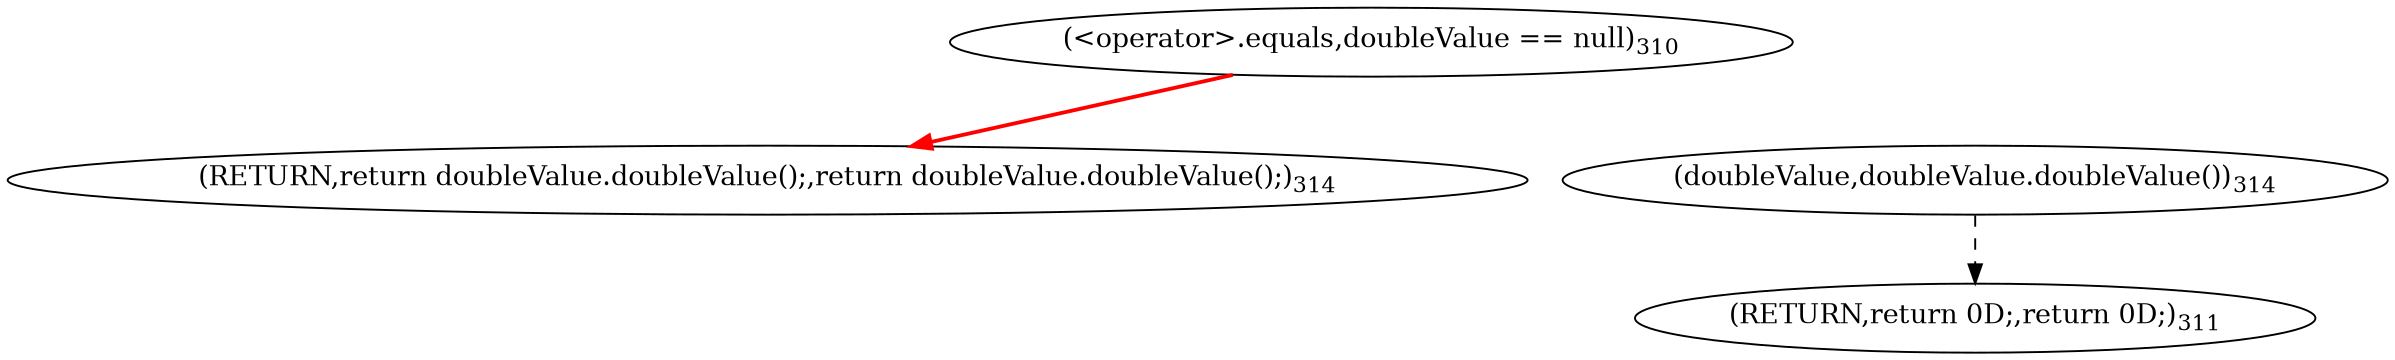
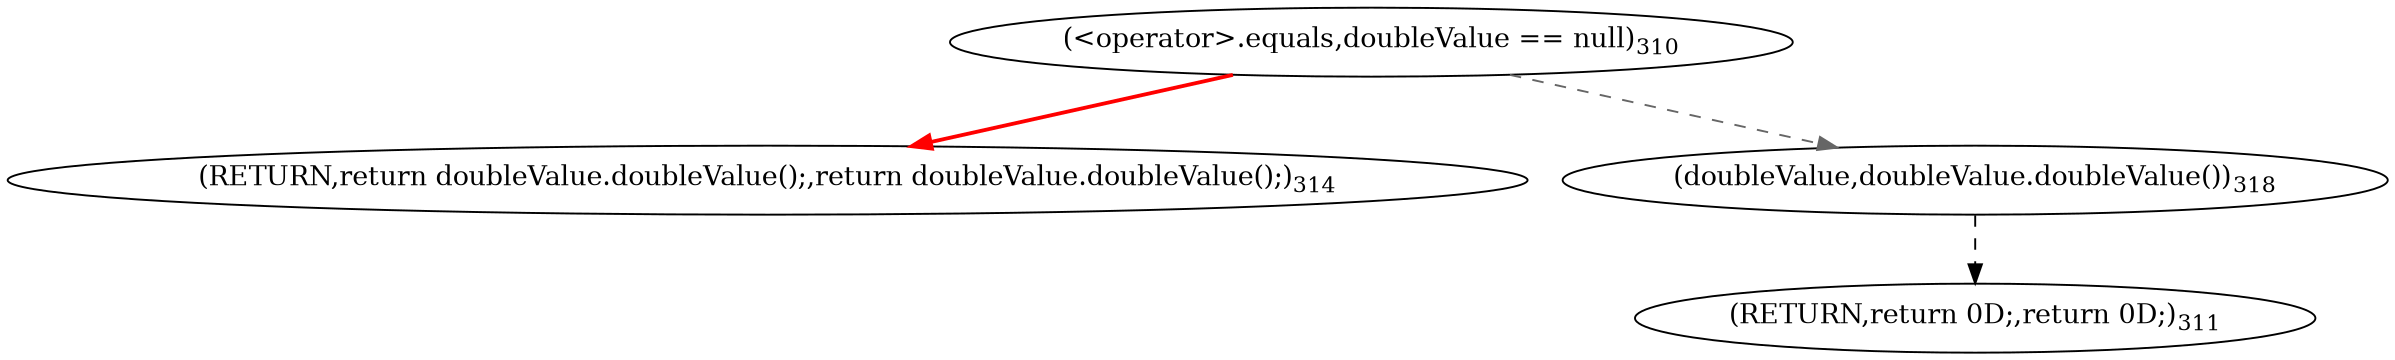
none -> (1664, 109)
(2255, 177) -> (2255, 177)
